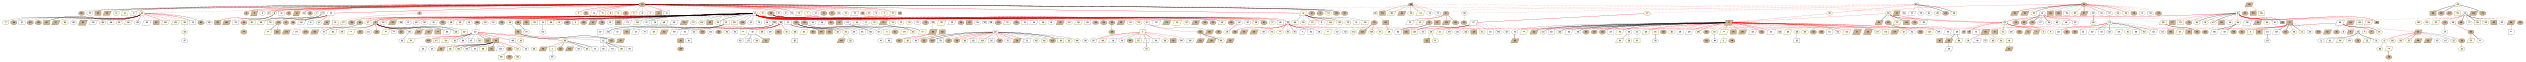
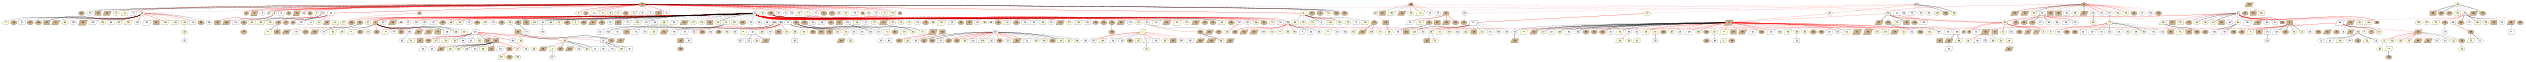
(1897, 13) -> (1897, 13)
none -> (420, 41)
